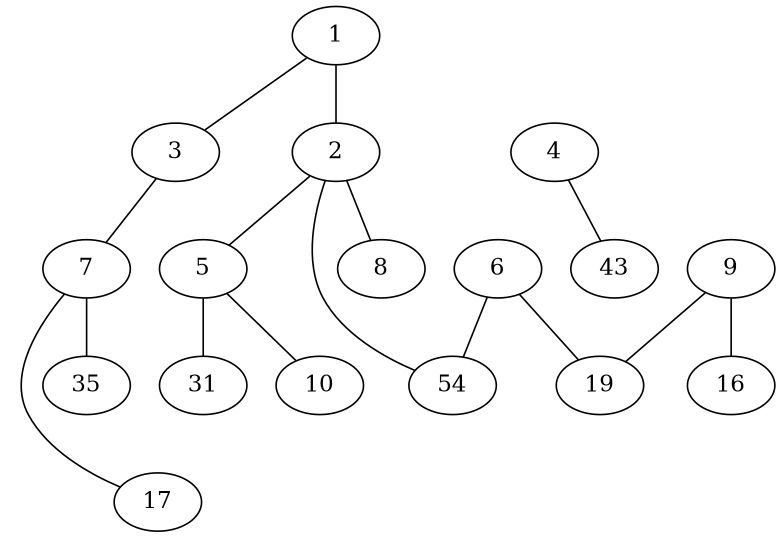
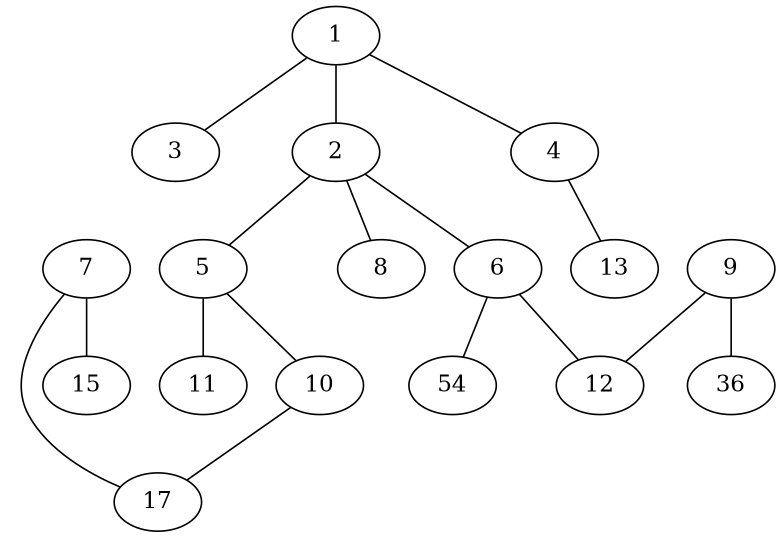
none -> (445, 94)
(131, 211) -> none
(615, 269) -> (615, 269)
(323, 297) -> (417, 210)
(87, 385) -> (87, 385)
(203, 385) -> (203, 385)
(600, 385) -> (600, 385)
(731, 385) -> (731, 385)
none -> (239, 444)
